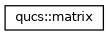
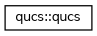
(54, 18) -> (49, 18)
